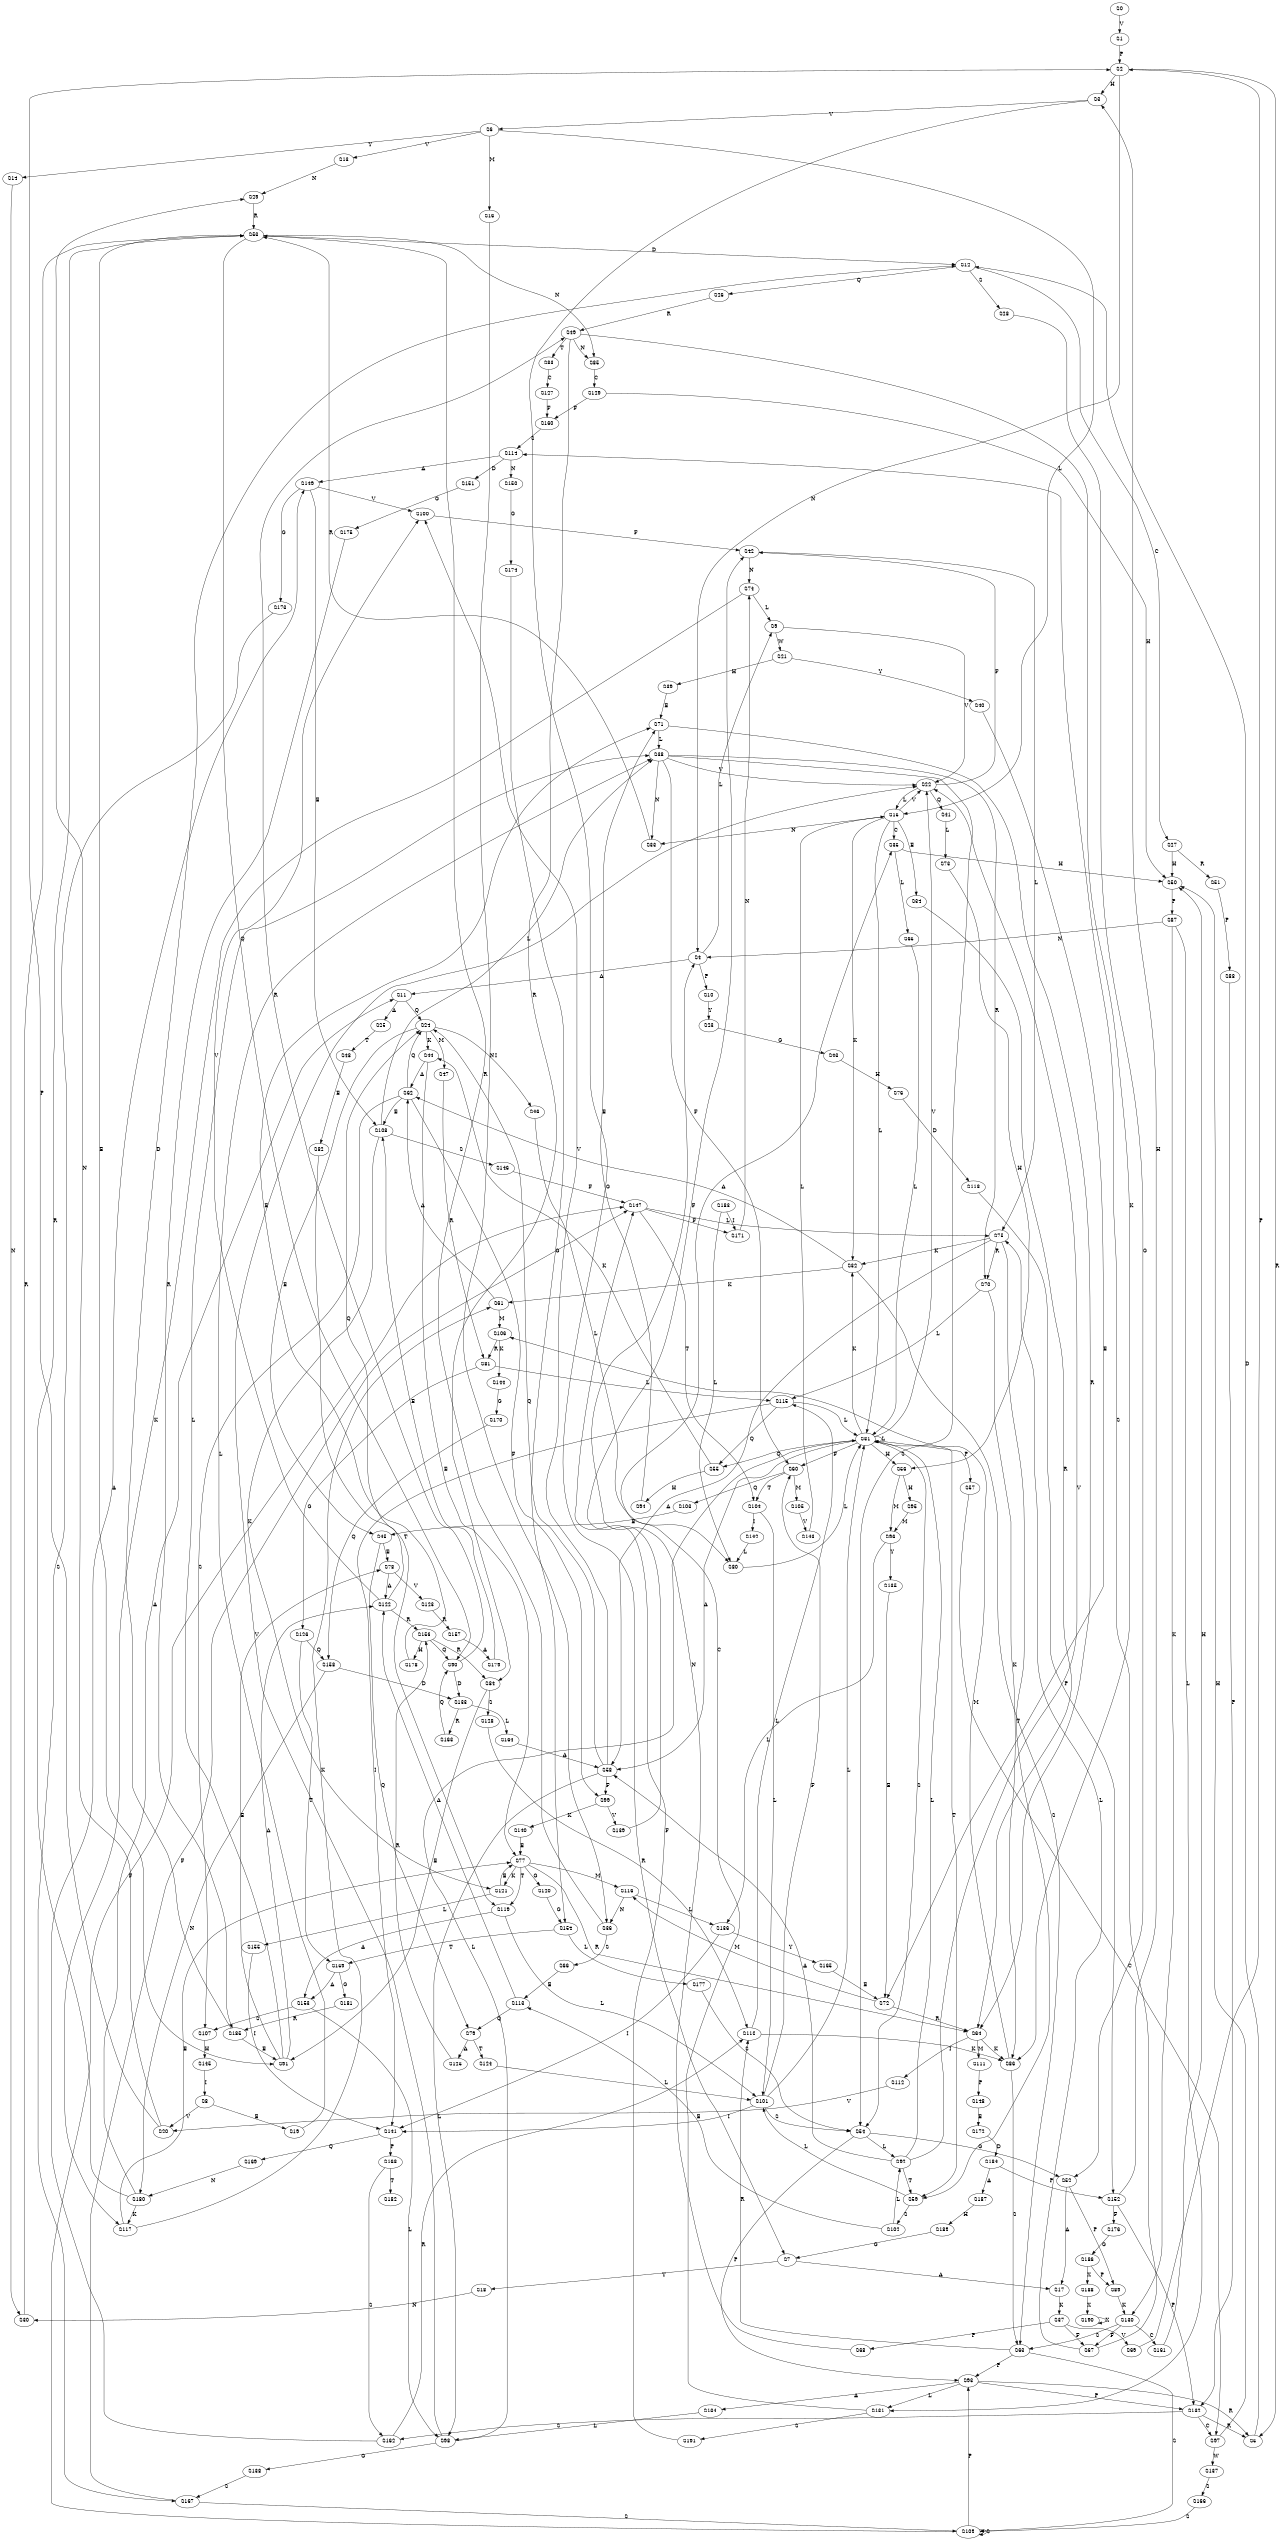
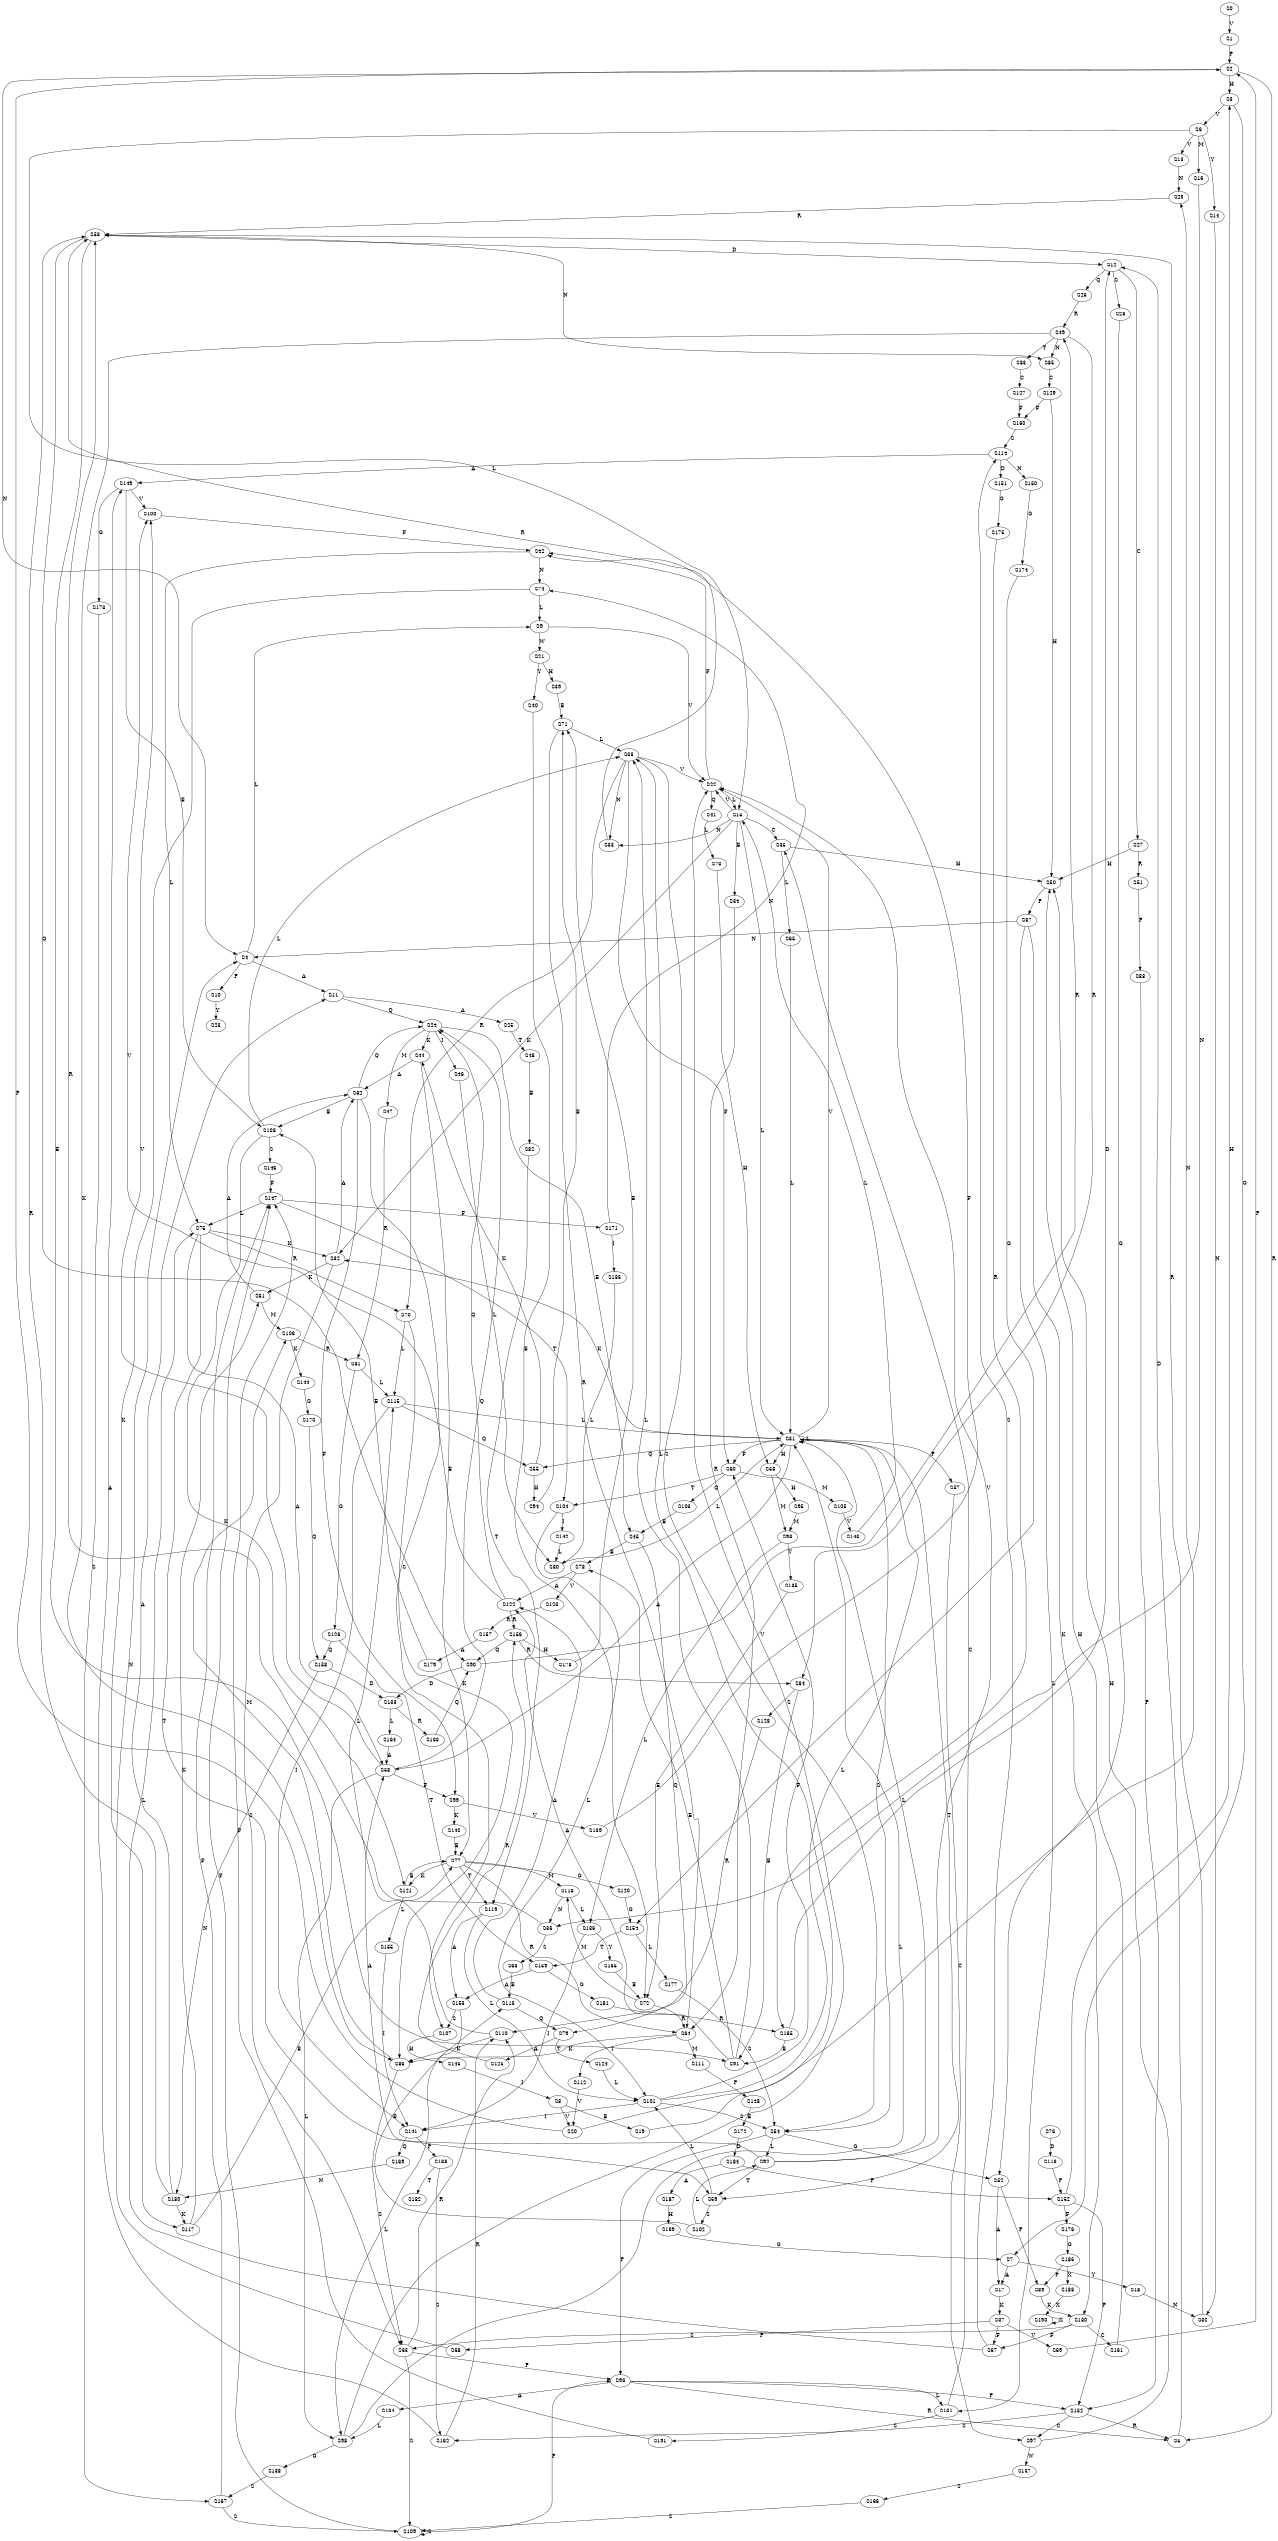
(834, 1056) -> none
(730, 1219) -> (613, 1251)
